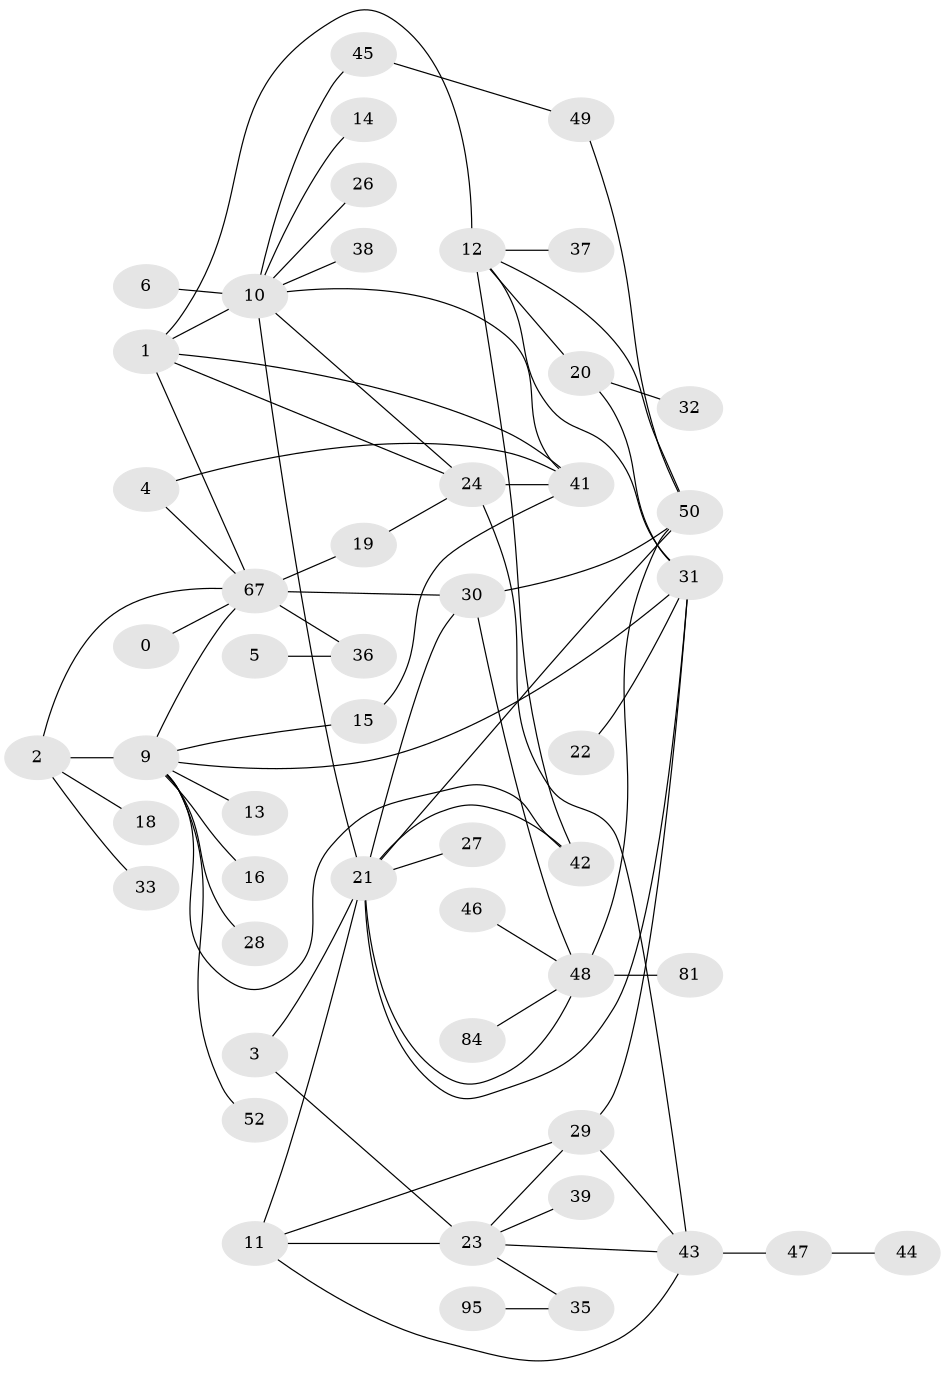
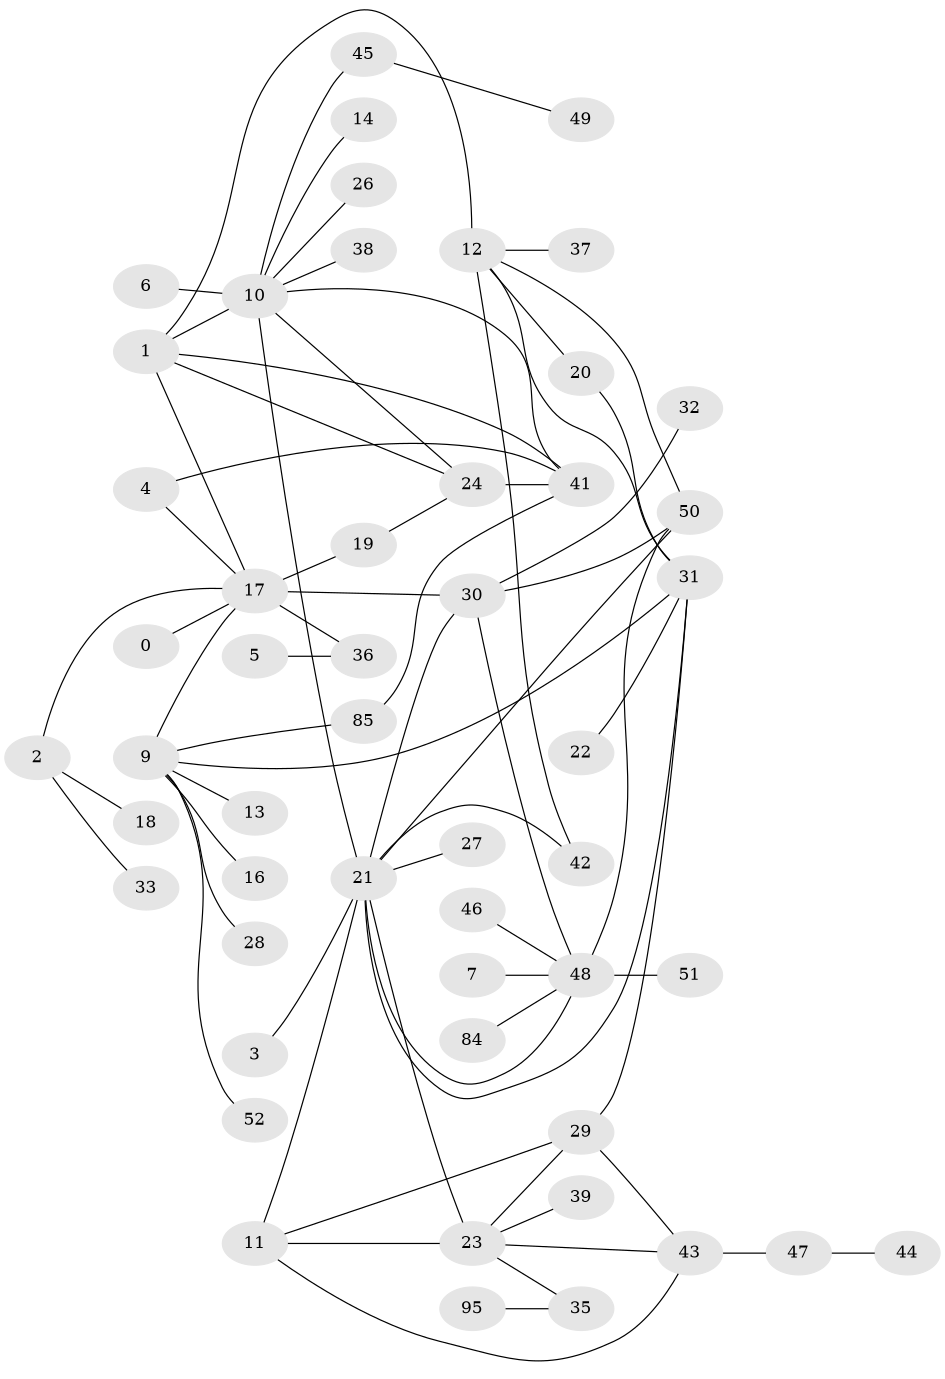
(632, 317) -> none
(632, 390) -> (605, 524)
(255, 591) -> (255, 591)
(364, 722) -> (364, 722)
(92, 758) -> none
(612, 829) -> none
(313, 923) -> none
none -> (472, 975)
(690, 975) -> (690, 975)
(364, 1149) -> (416, 1079)
